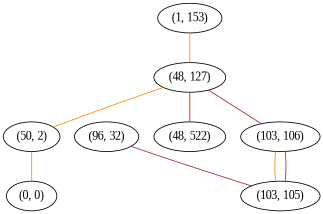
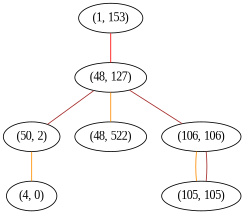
(190, 48) -> (111, 48)
(108, 107) -> (71, 108)
(190, 107) -> (111, 107)
(107, 137) -> none
(280, 137) -> (201, 137)
(32, 196) -> (32, 196)
(280, 196) -> (201, 196)
